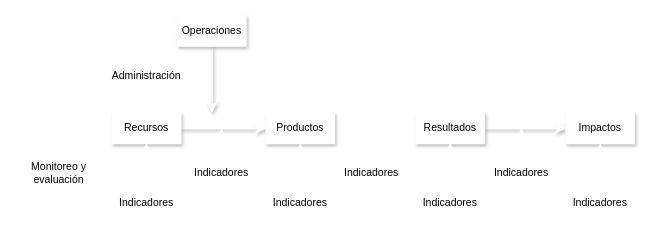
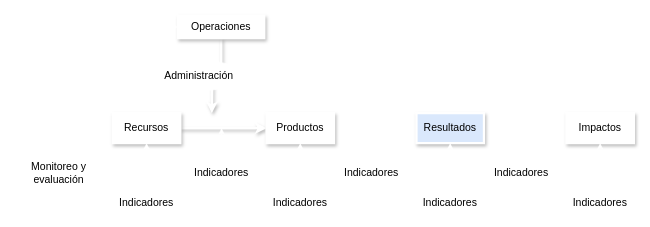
(212, 30) -> (221, 27)
(147, 75) -> (199, 75)
(450, 128) -> (450, 128)
(522, 128) -> none
